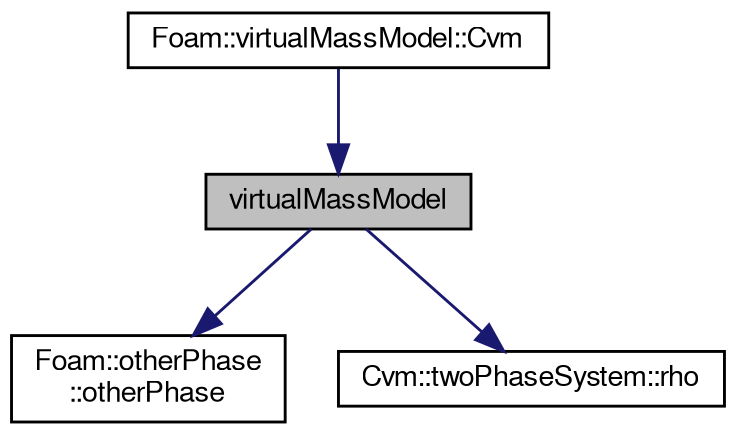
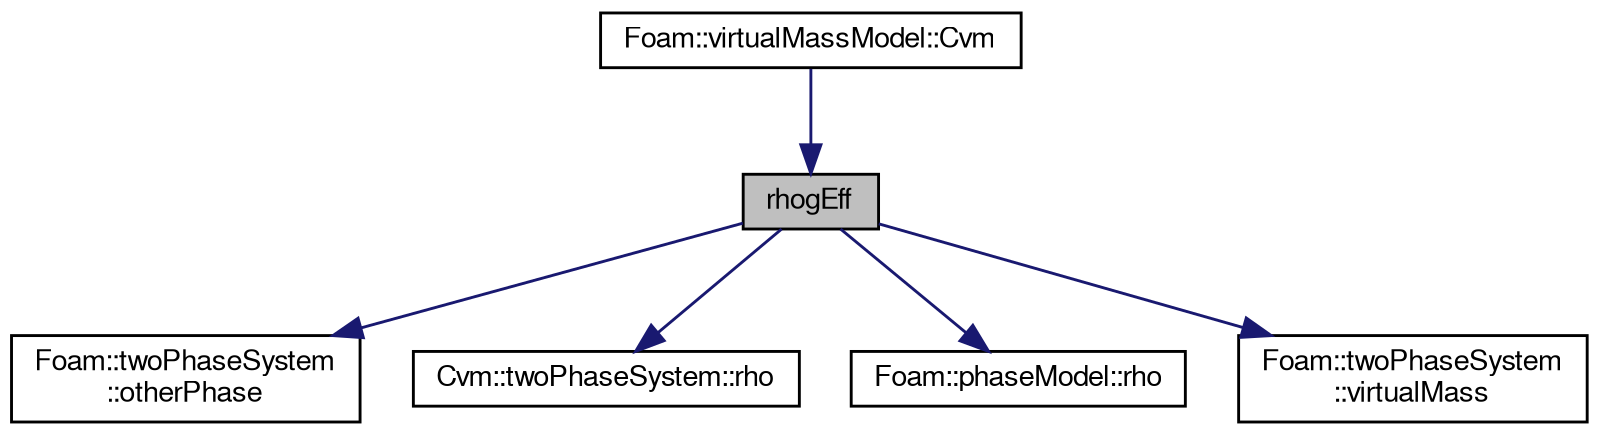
(338, 202) -> (811, 202)
(148, 379) -> (186, 379)
none -> (1018, 379)
none -> (1413, 379)
